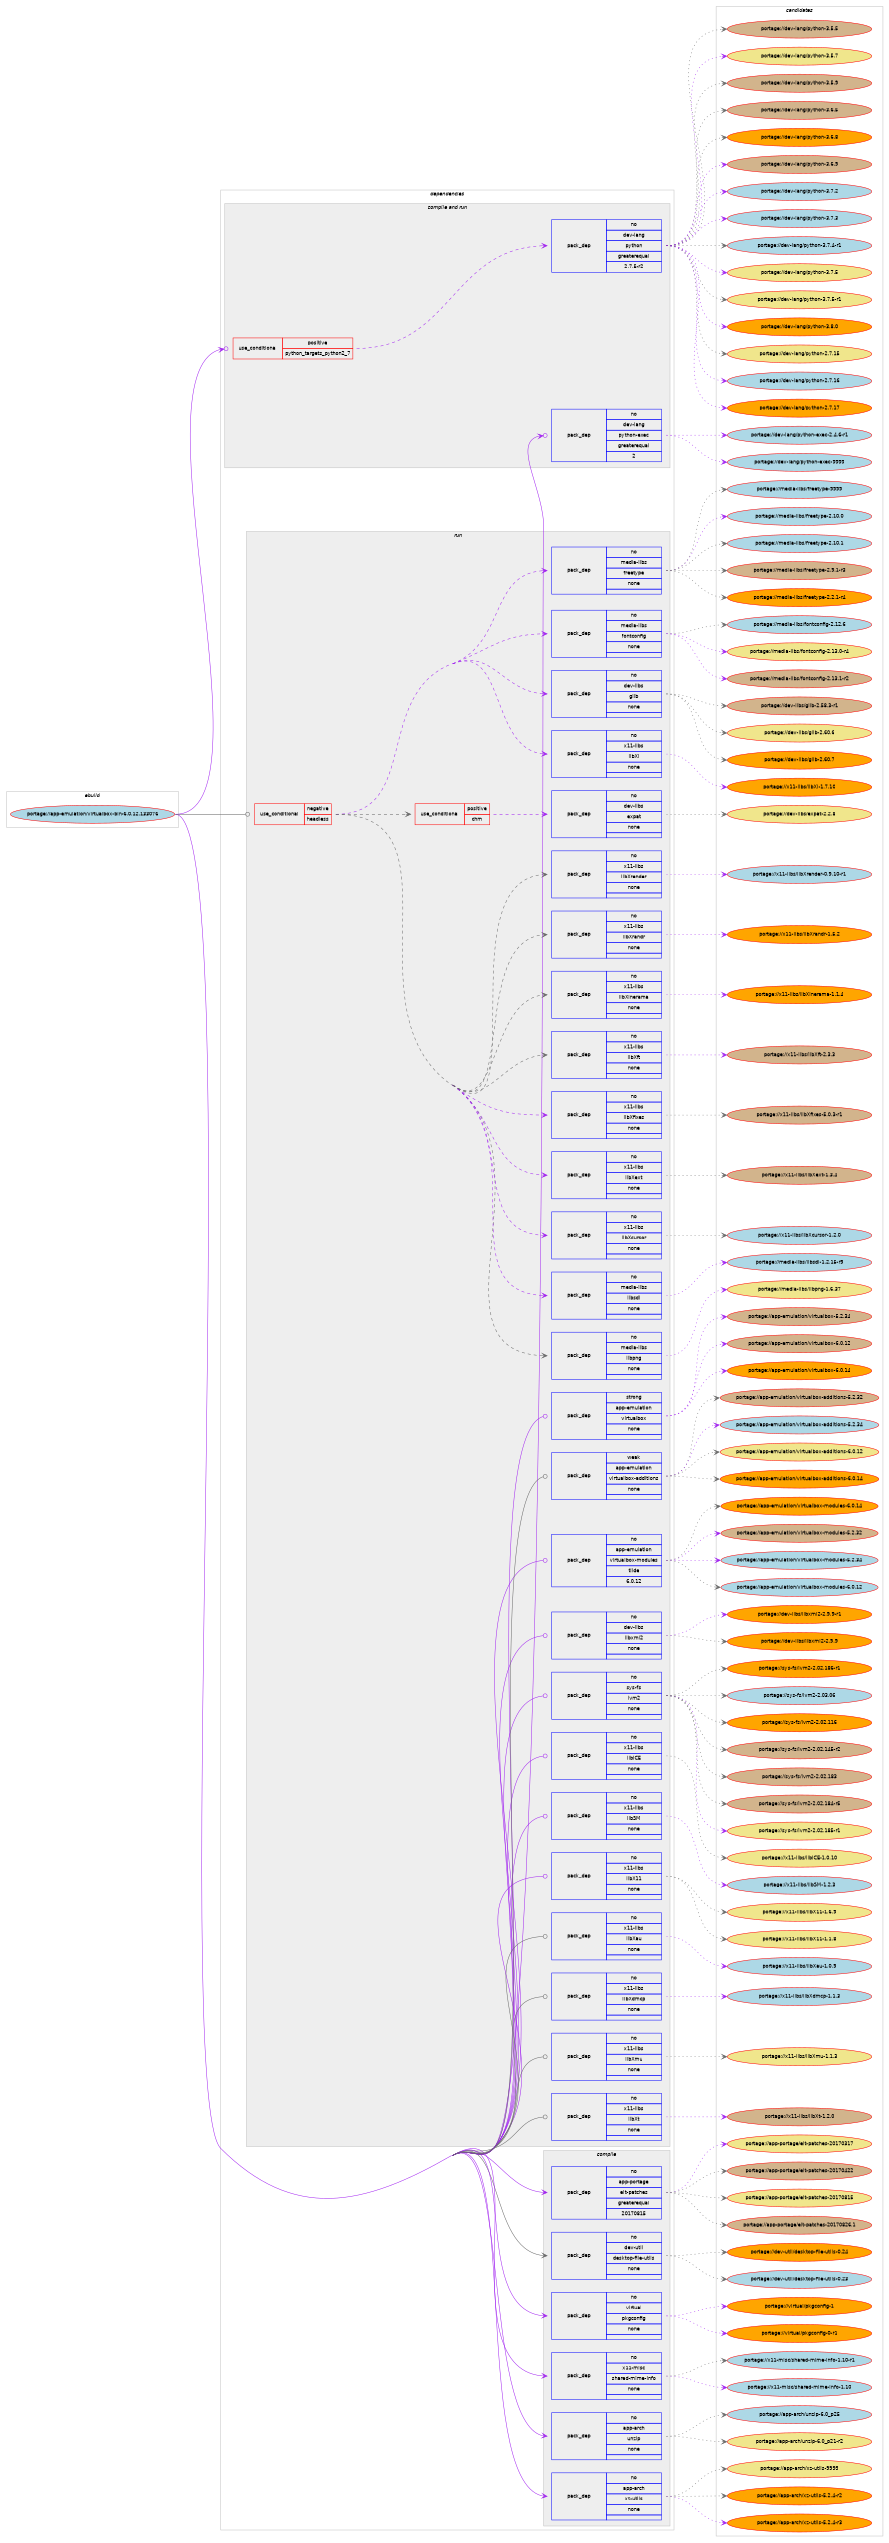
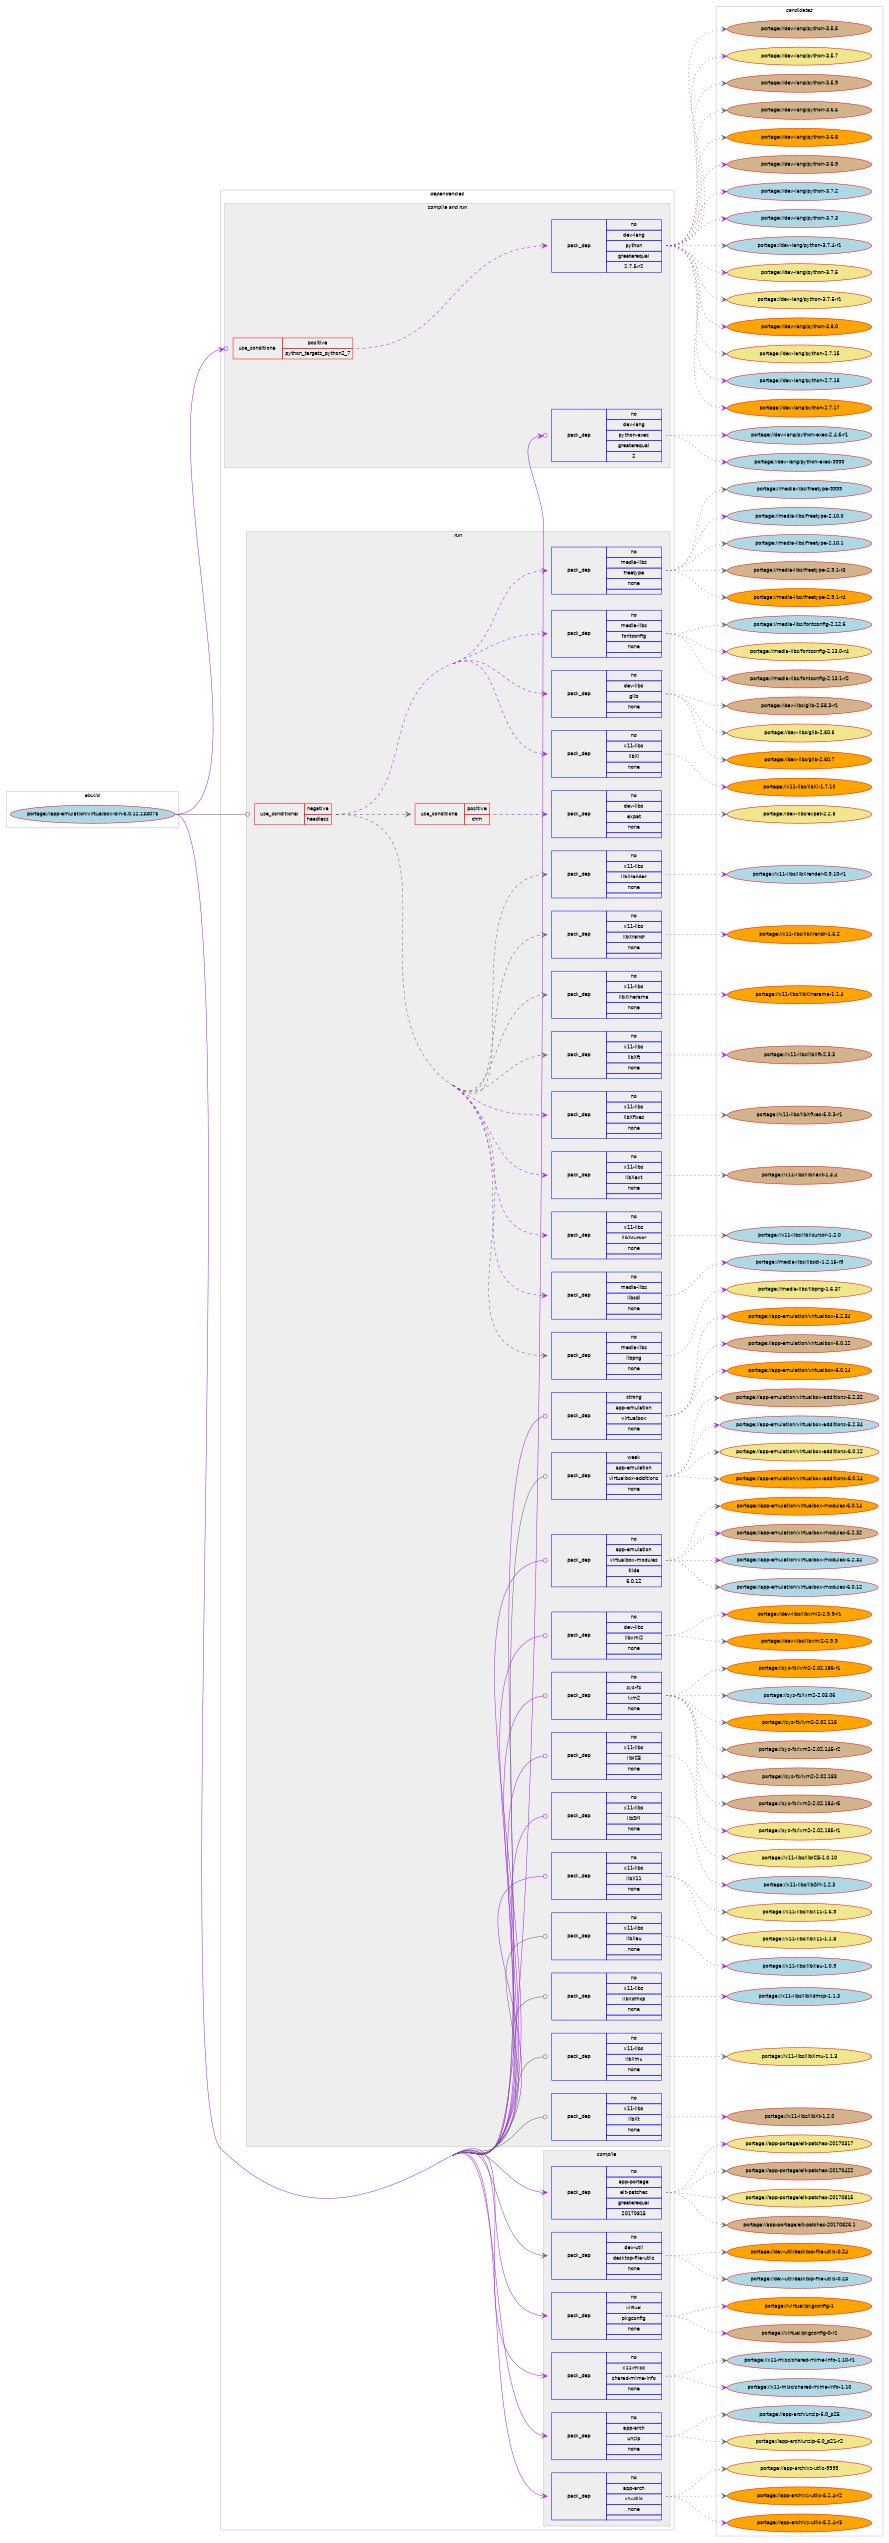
(800, 598) -> (800, 598)
(800, 1317) -> (800, 1317)
(800, 2333) -> (800, 2333)
